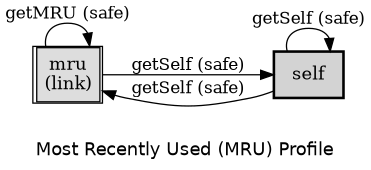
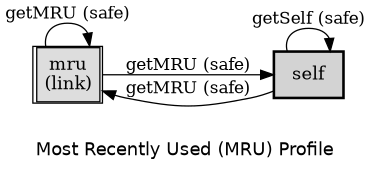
(188, 66) -> (188, 66)
(188, 89) -> (188, 89)
